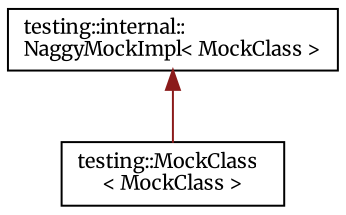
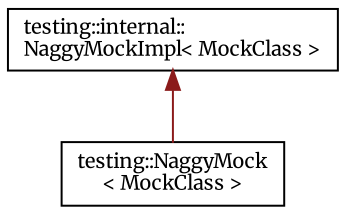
(173, 174) -> (173, 174)
